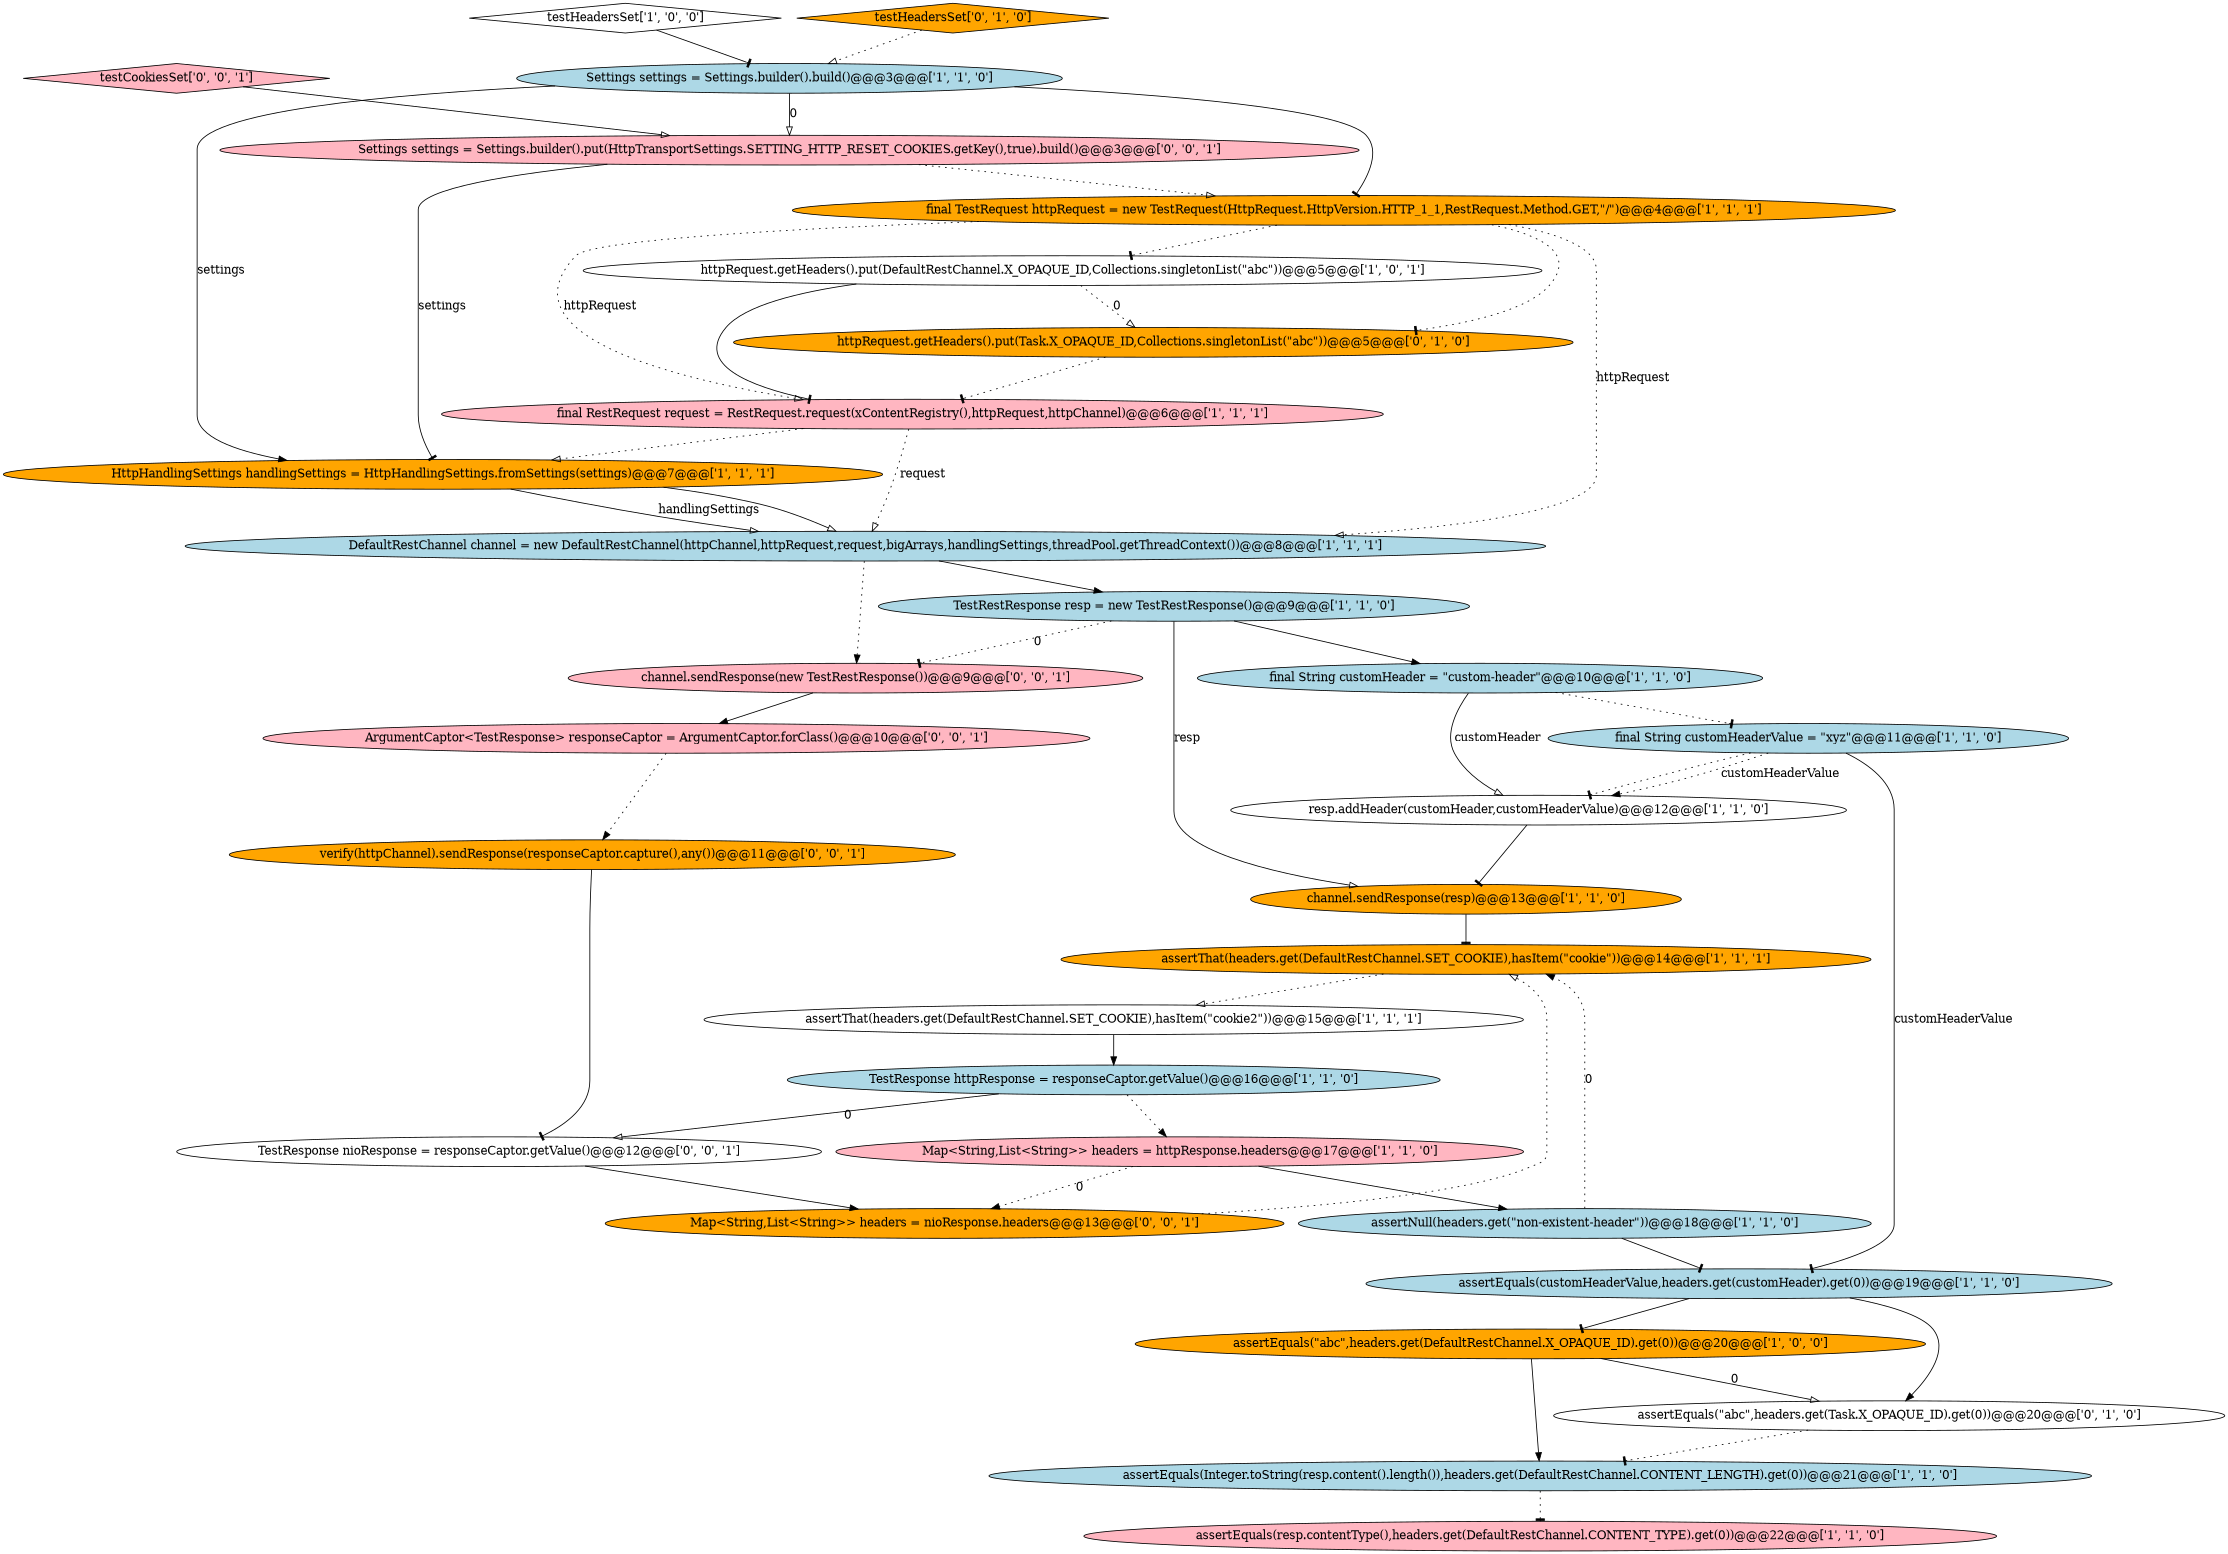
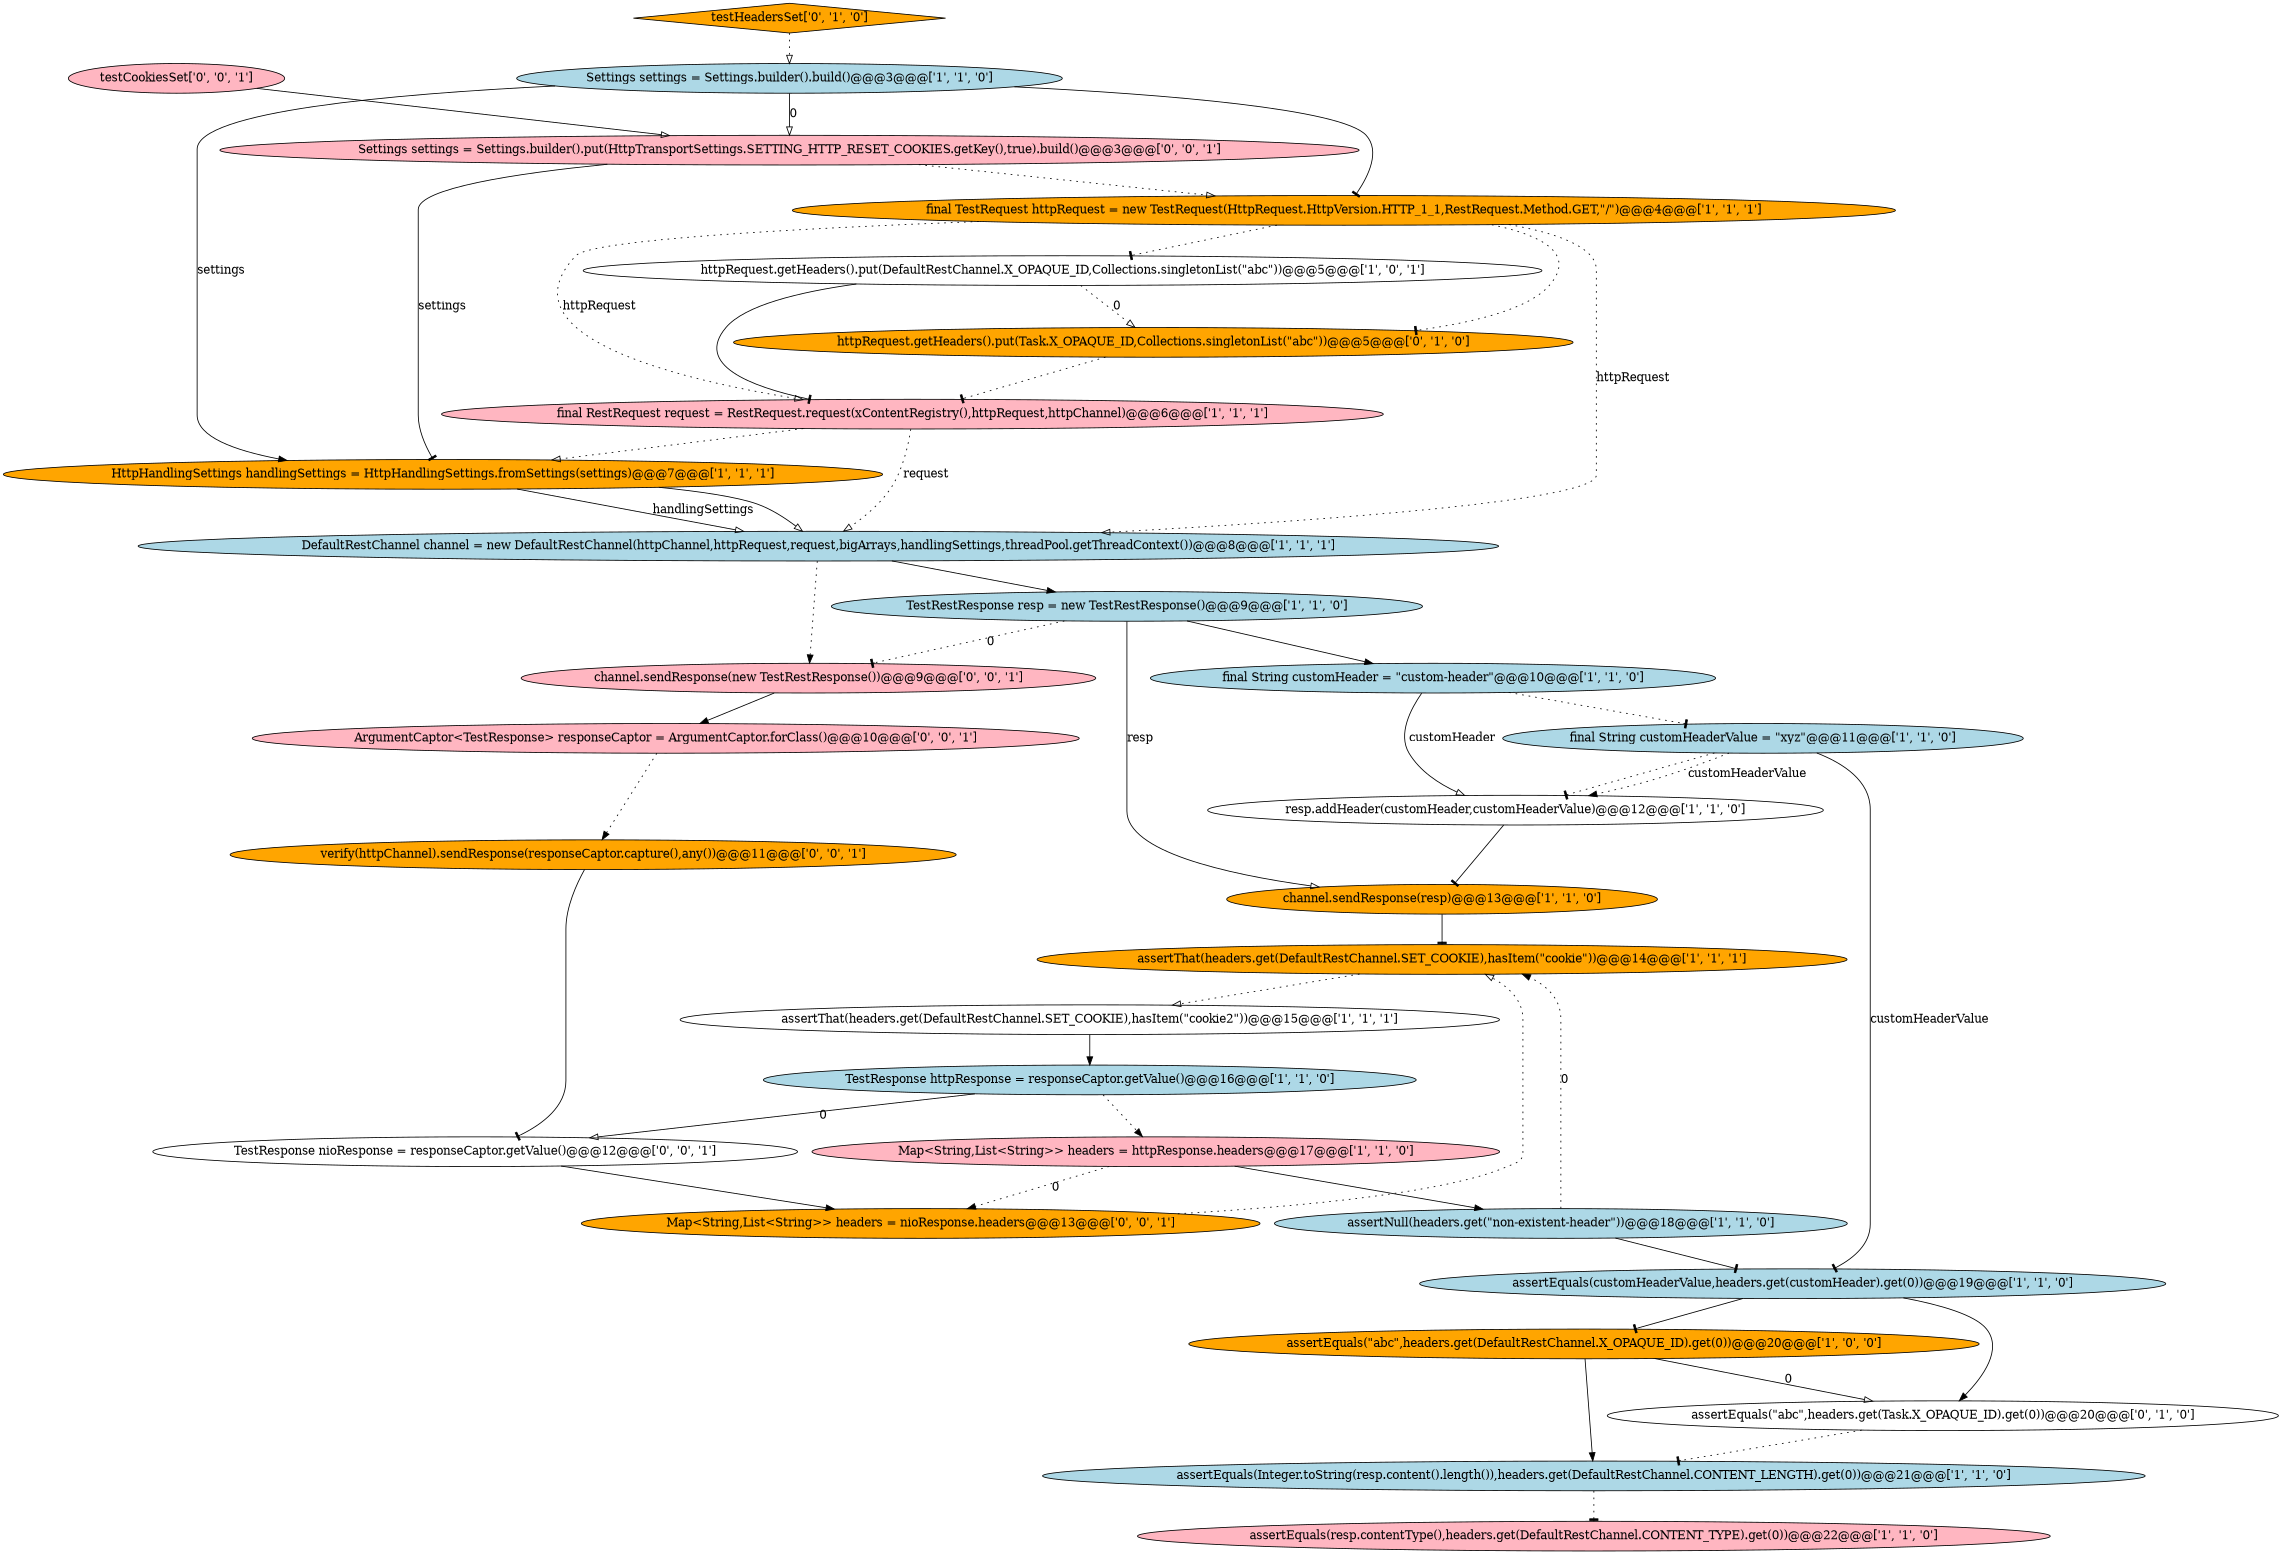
(625, 18) -> none
(177, 78) -> (177, 78)
